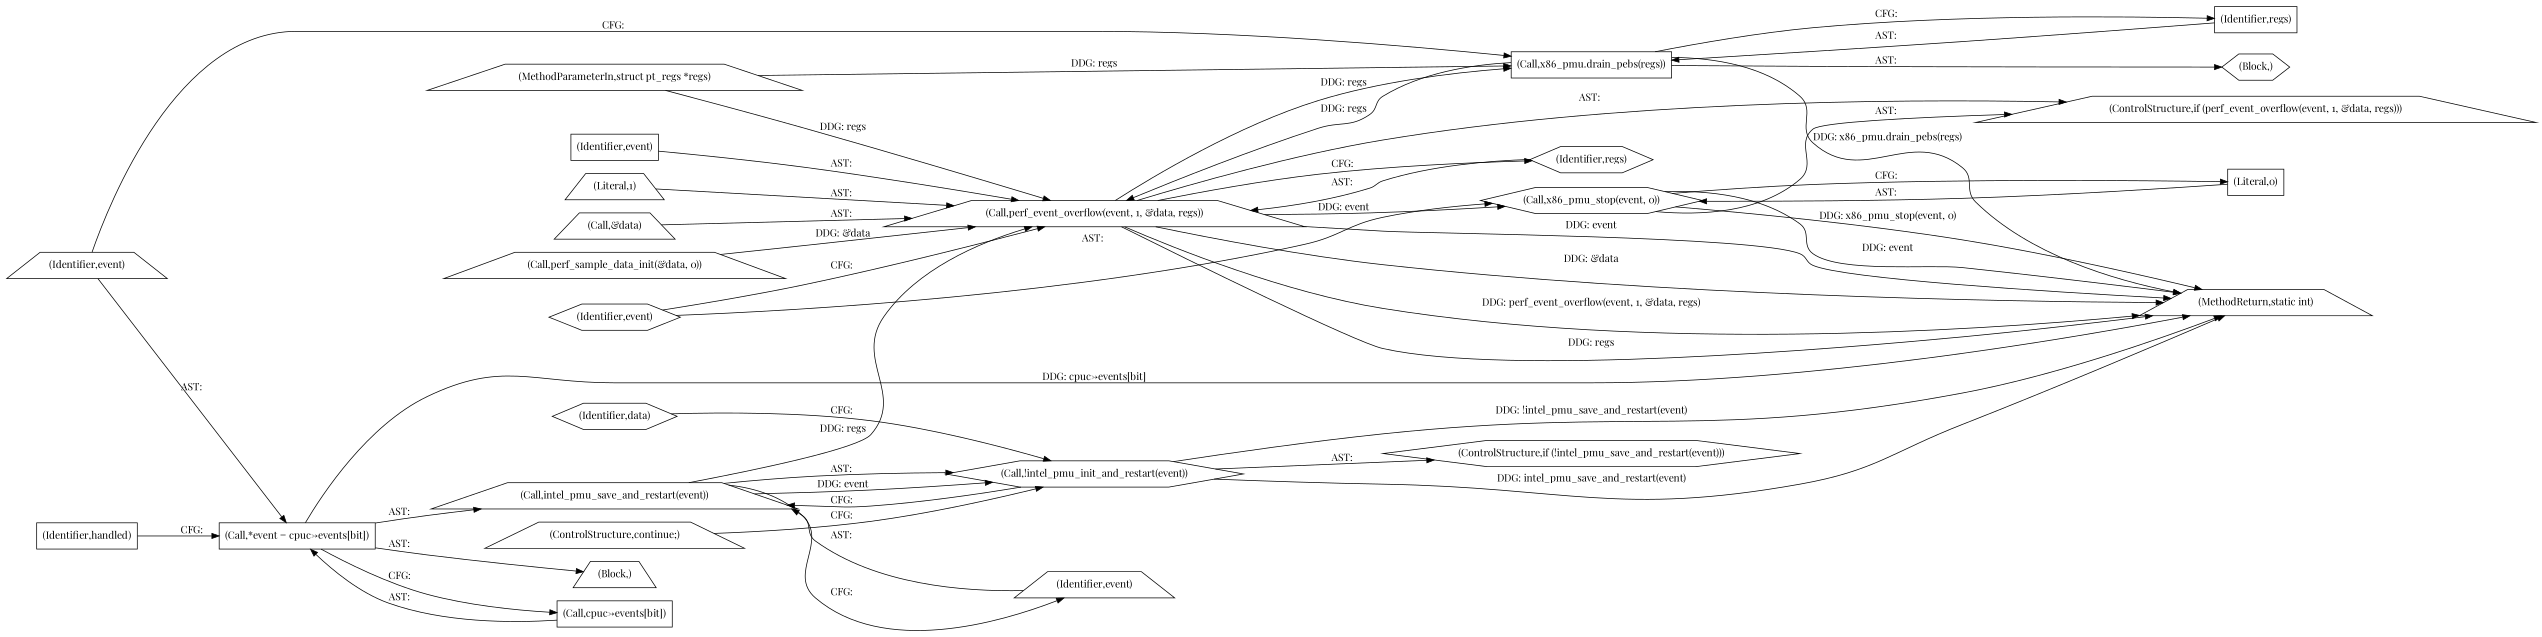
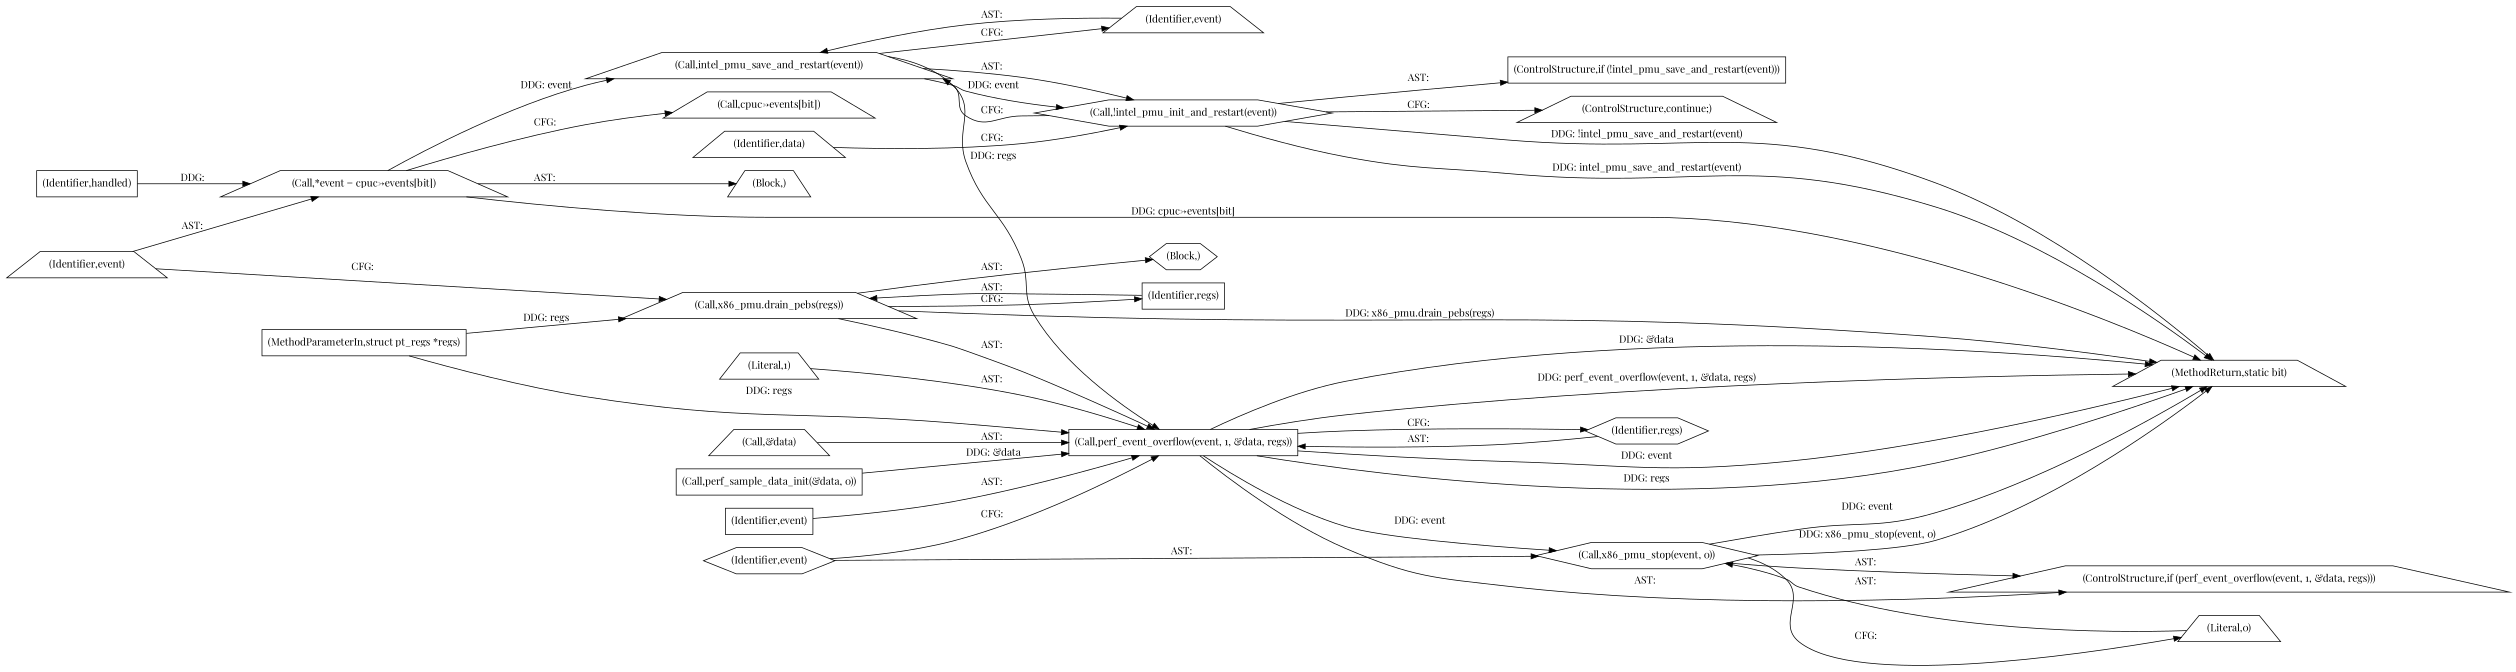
(1591, 65) -> (769, 306)
(615, 77) -> (364, 343)
(1300, 107) -> none
(1344, 109) -> (994, 345)
(2256, 182) -> (2229, 629)
(1094, 214) -> (1183, 443)
(615, 265) -> (769, 482)
(2256, 303) -> (2229, 373)
(615, 416) -> (769, 144)
(1591, 454) -> (1647, 70)
(401, 512) -> (547, 86)
(876, 521) -> (1430, 111)
(193, 530) -> (194, 178)
(297, 536) -> (364, 184)
(428, 614) -> none
(615, 614) -> (769, 105)
